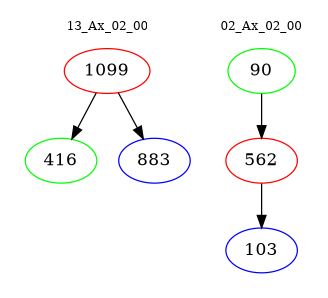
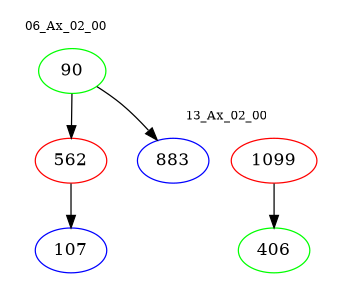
(262, 27) -> (66, 27)
(128, 110) -> (135, 117)
(61, 161) -> (274, 250)
(262, 250) -> (71, 250)
